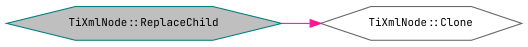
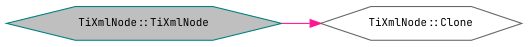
(144, 23) -> (144, 23)
